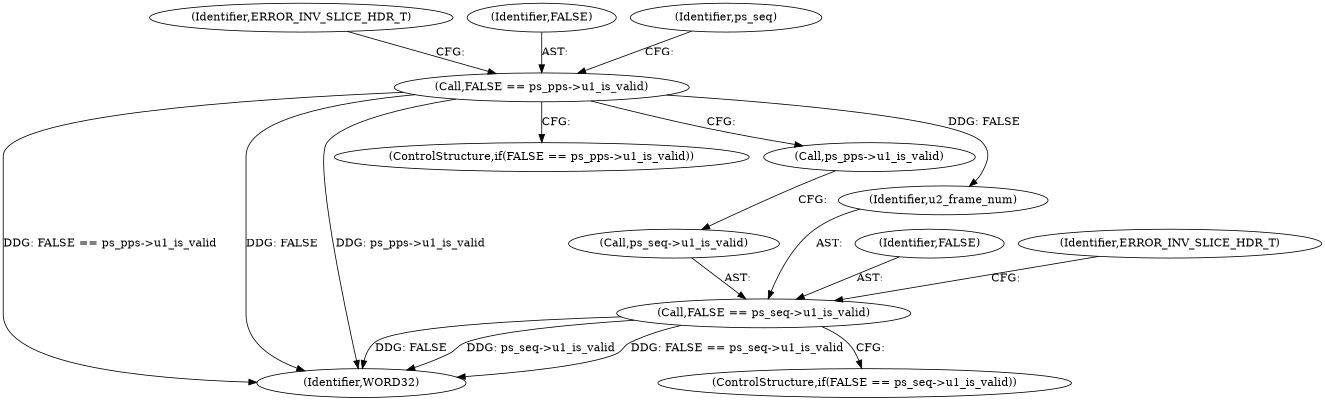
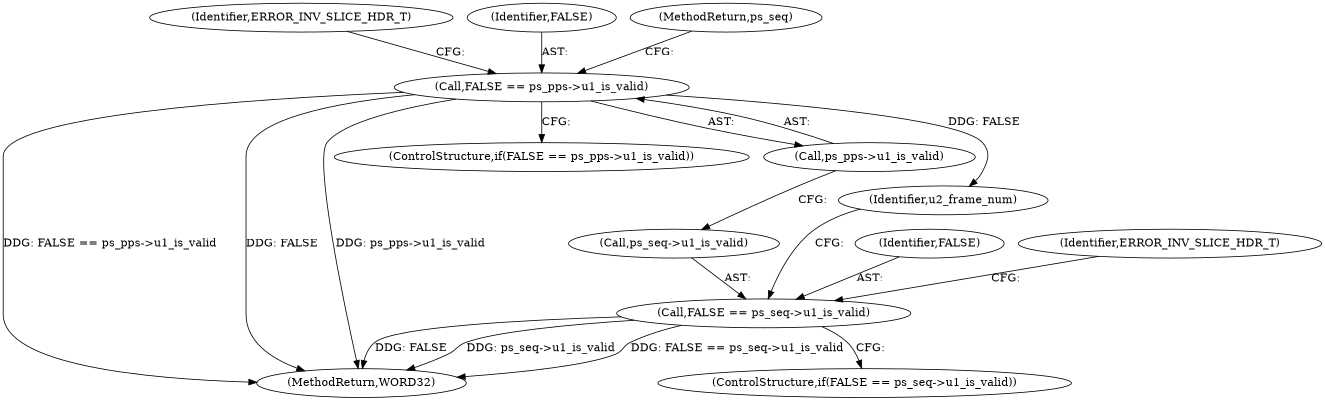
(726, 18) -> (726, 18)
none -> (740, 116)
(723, 122) -> (723, 122)
(831, 244) -> (831, 244)
(361, 383) -> (361, 383)
